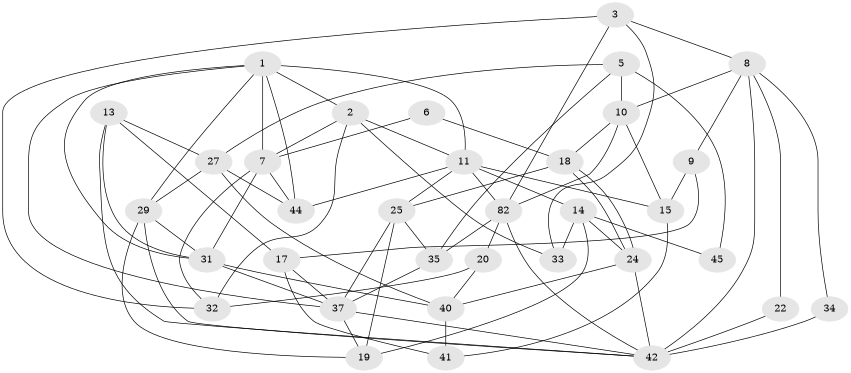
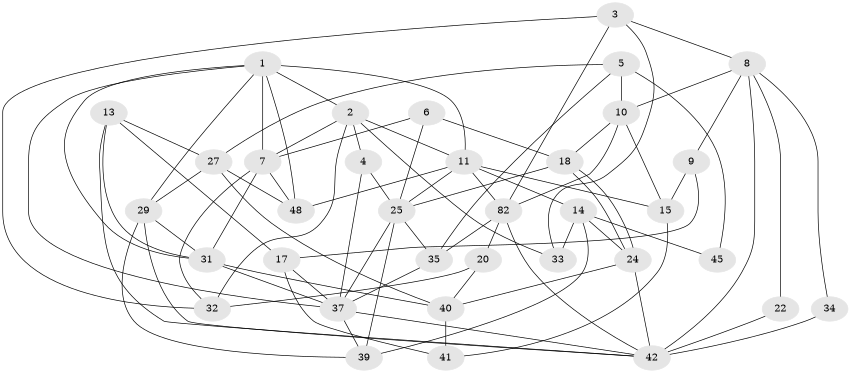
none -> (363, 162)
none -> (412, 162)
(296, 211) -> (296, 211)
(364, 358) -> (364, 358)
